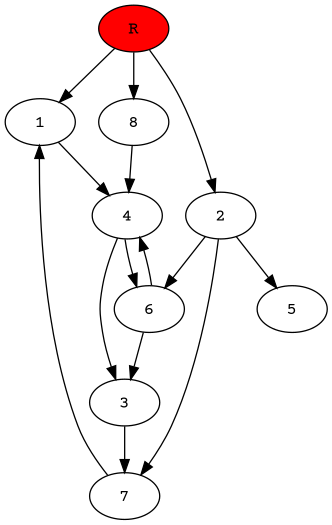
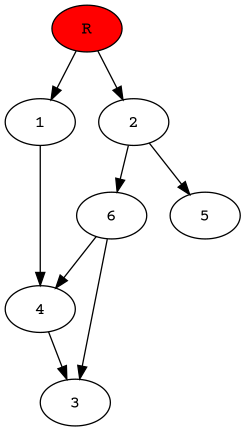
(134, 122) -> none
(128, 257) -> none
(125, 496) -> none
